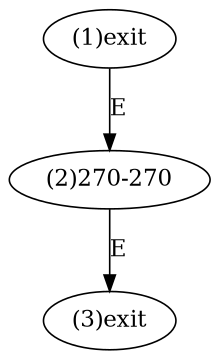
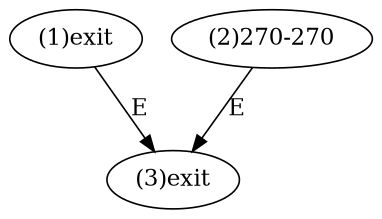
(110, 101) -> (120, 103)
